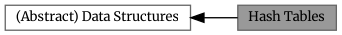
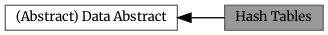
(98, 18) -> (91, 18)
